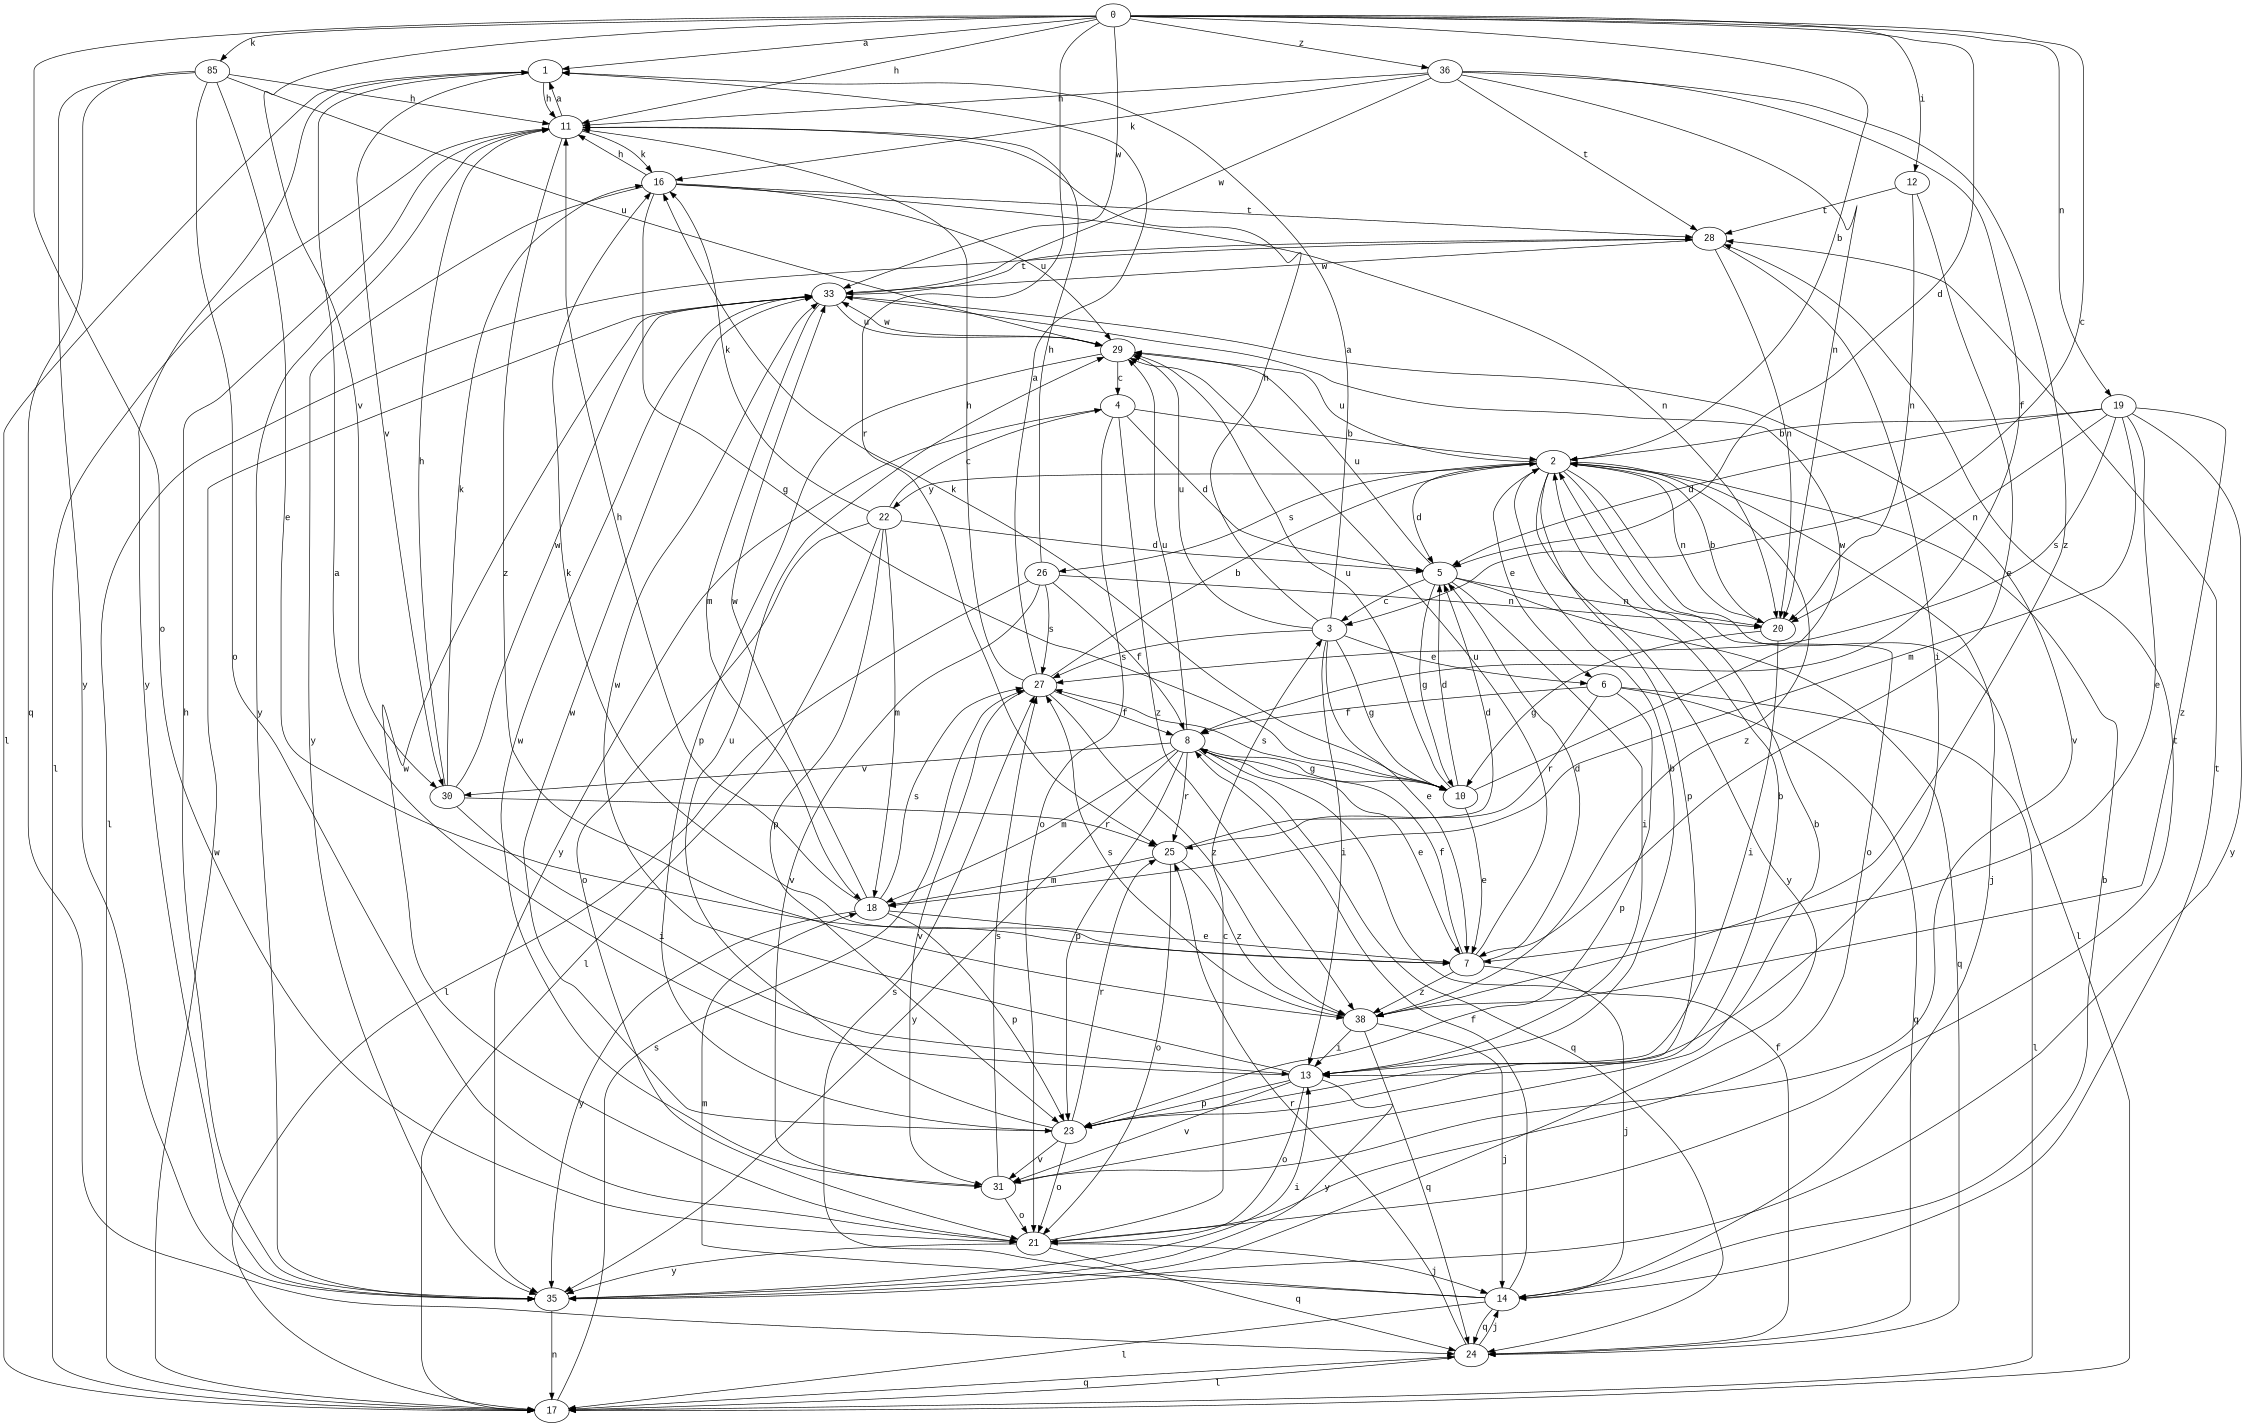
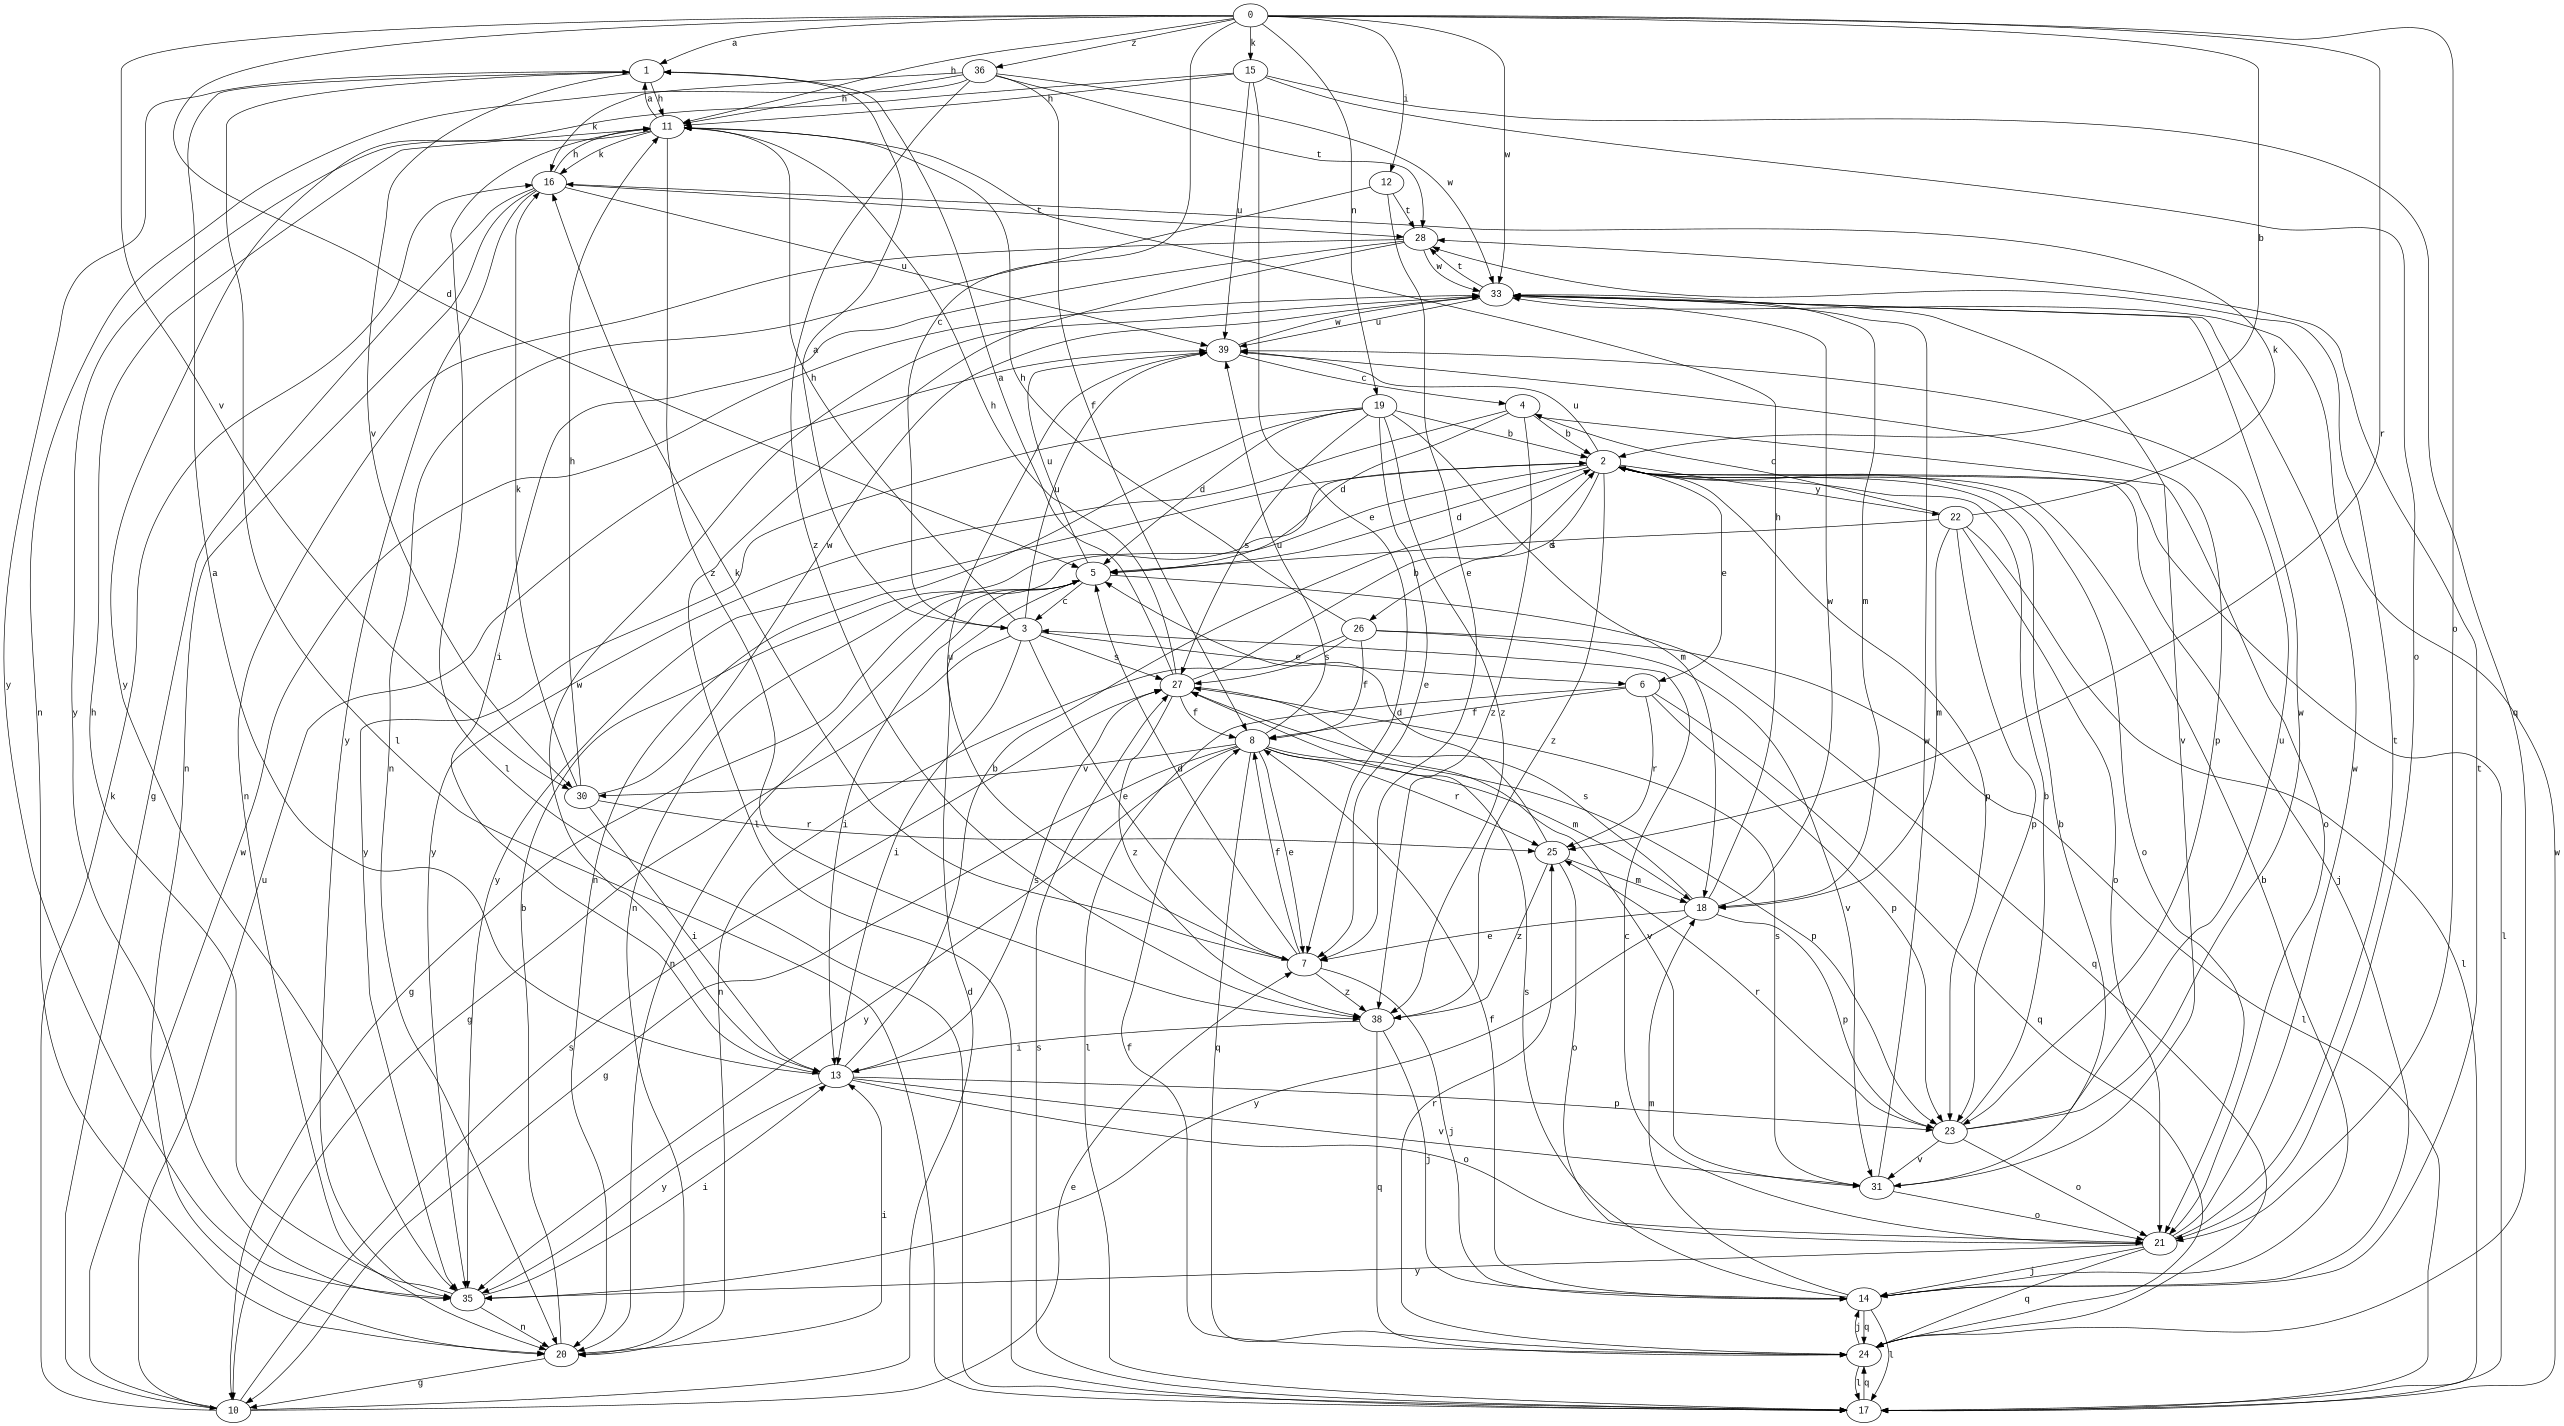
(212, 71) -> (1251, 71)
(1118, 350) -> (1224, 350)
(1146, 906) -> (1025, 903)
(552, 1352) -> (512, 1326)
